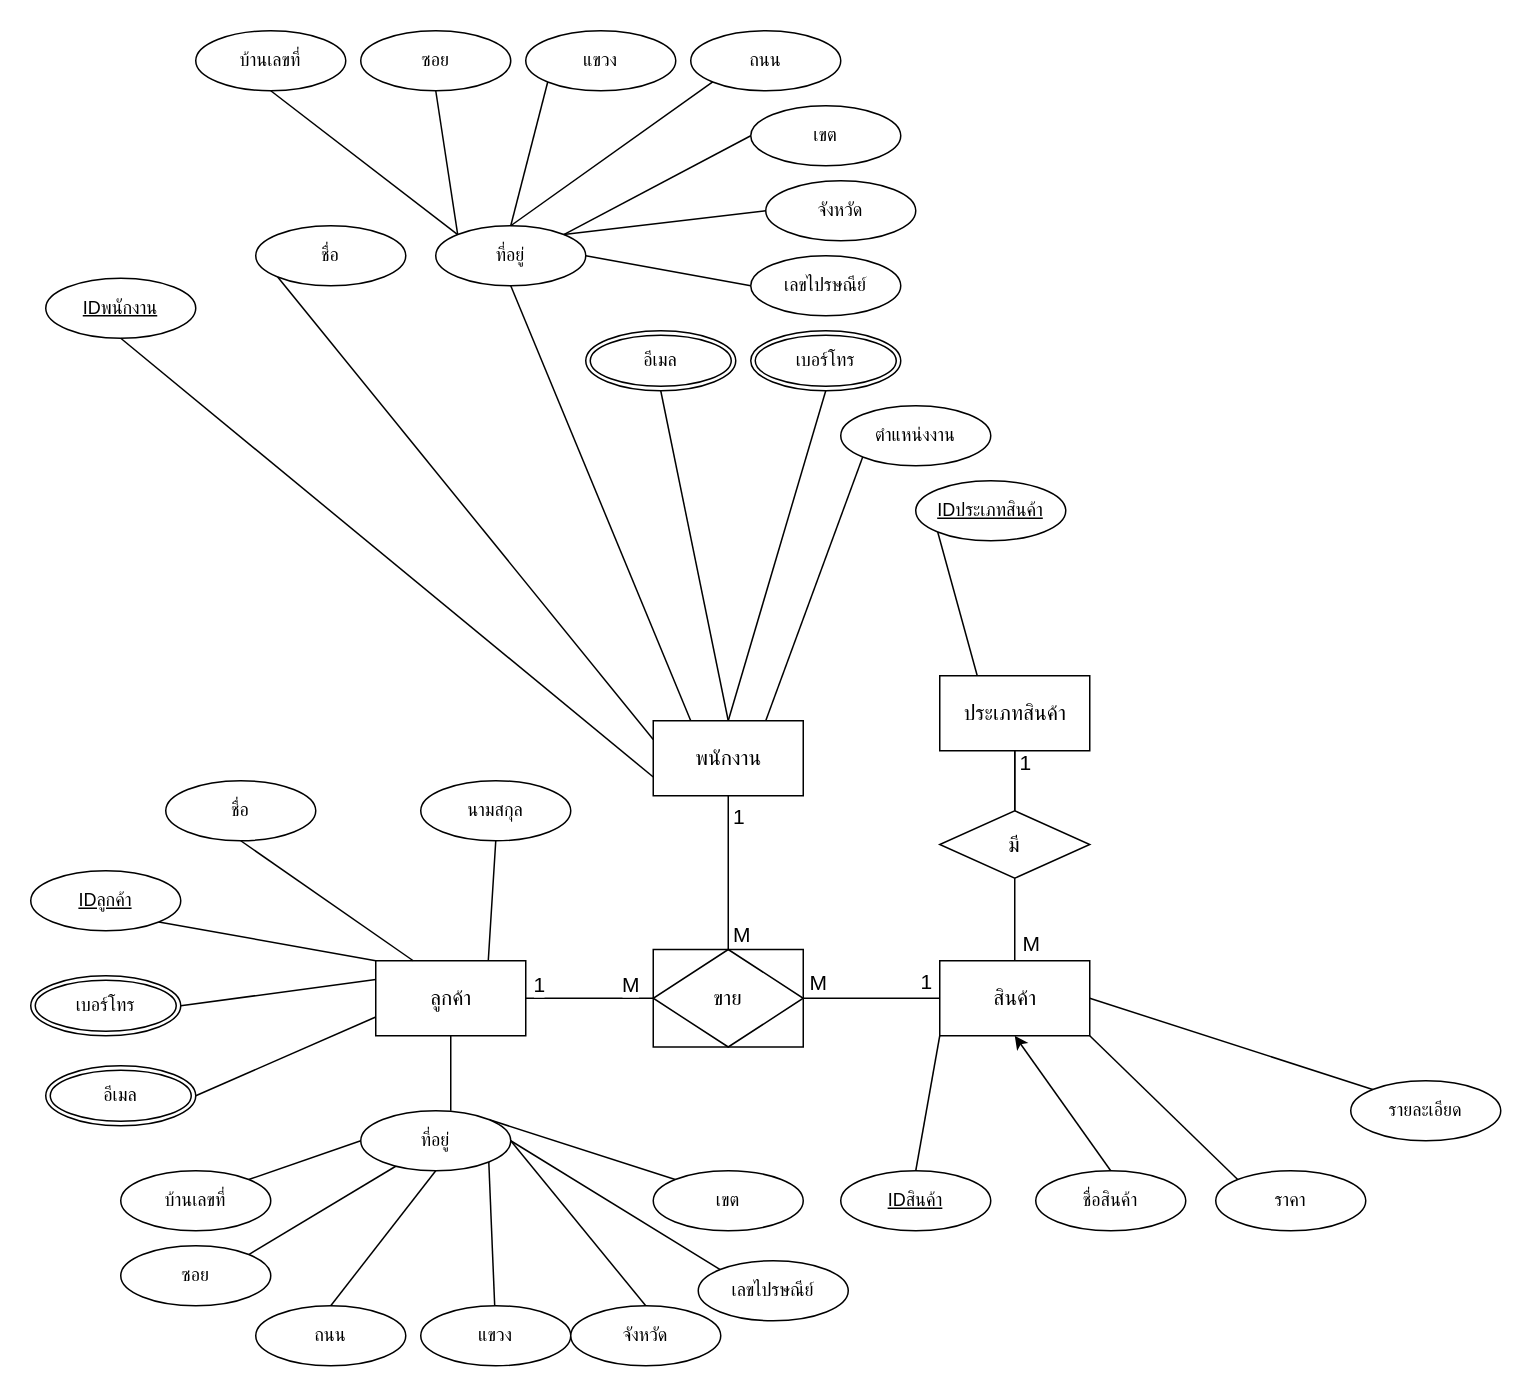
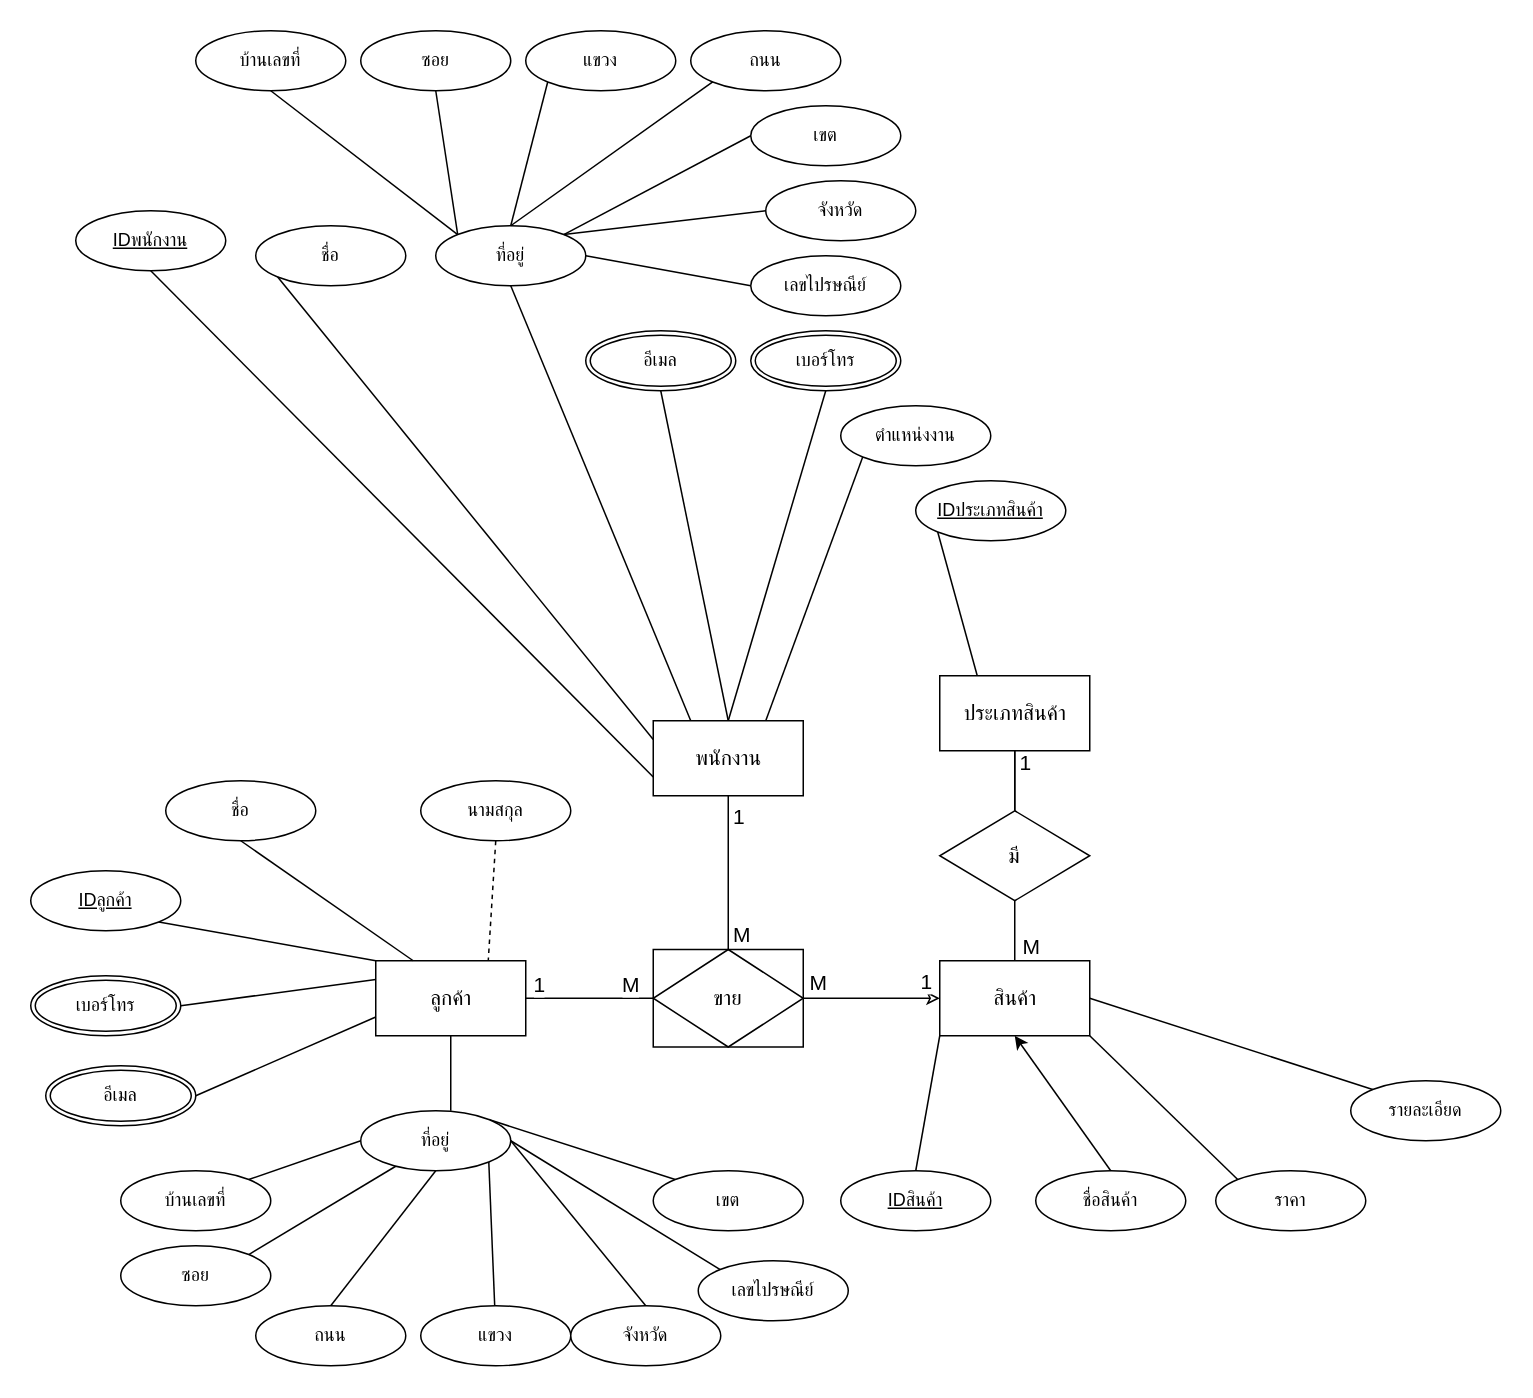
(121, 308) -> (151, 241)
(1015, 845) -> (1015, 856)
(492, 900) -> (492, 900)
(932, 998) -> (928, 998)
